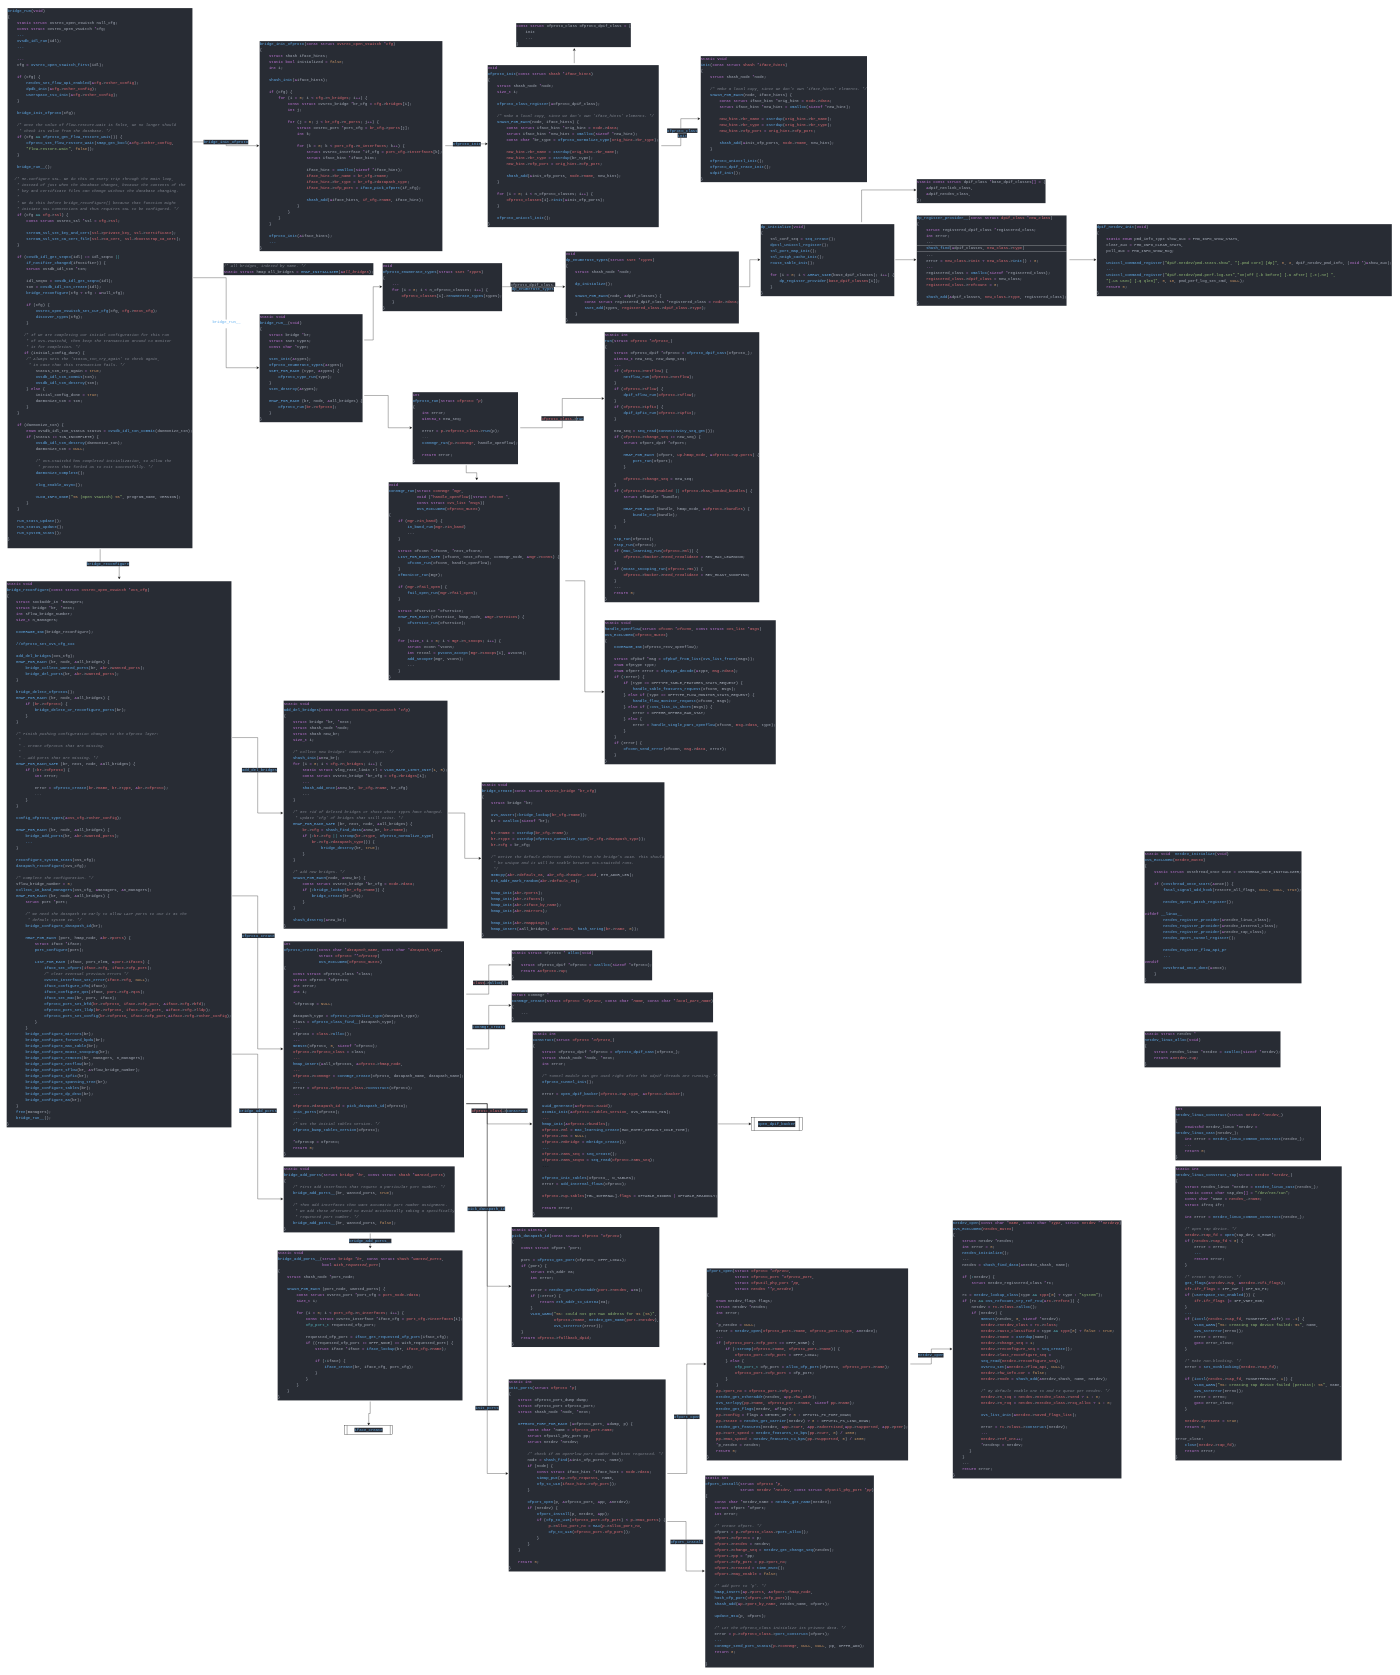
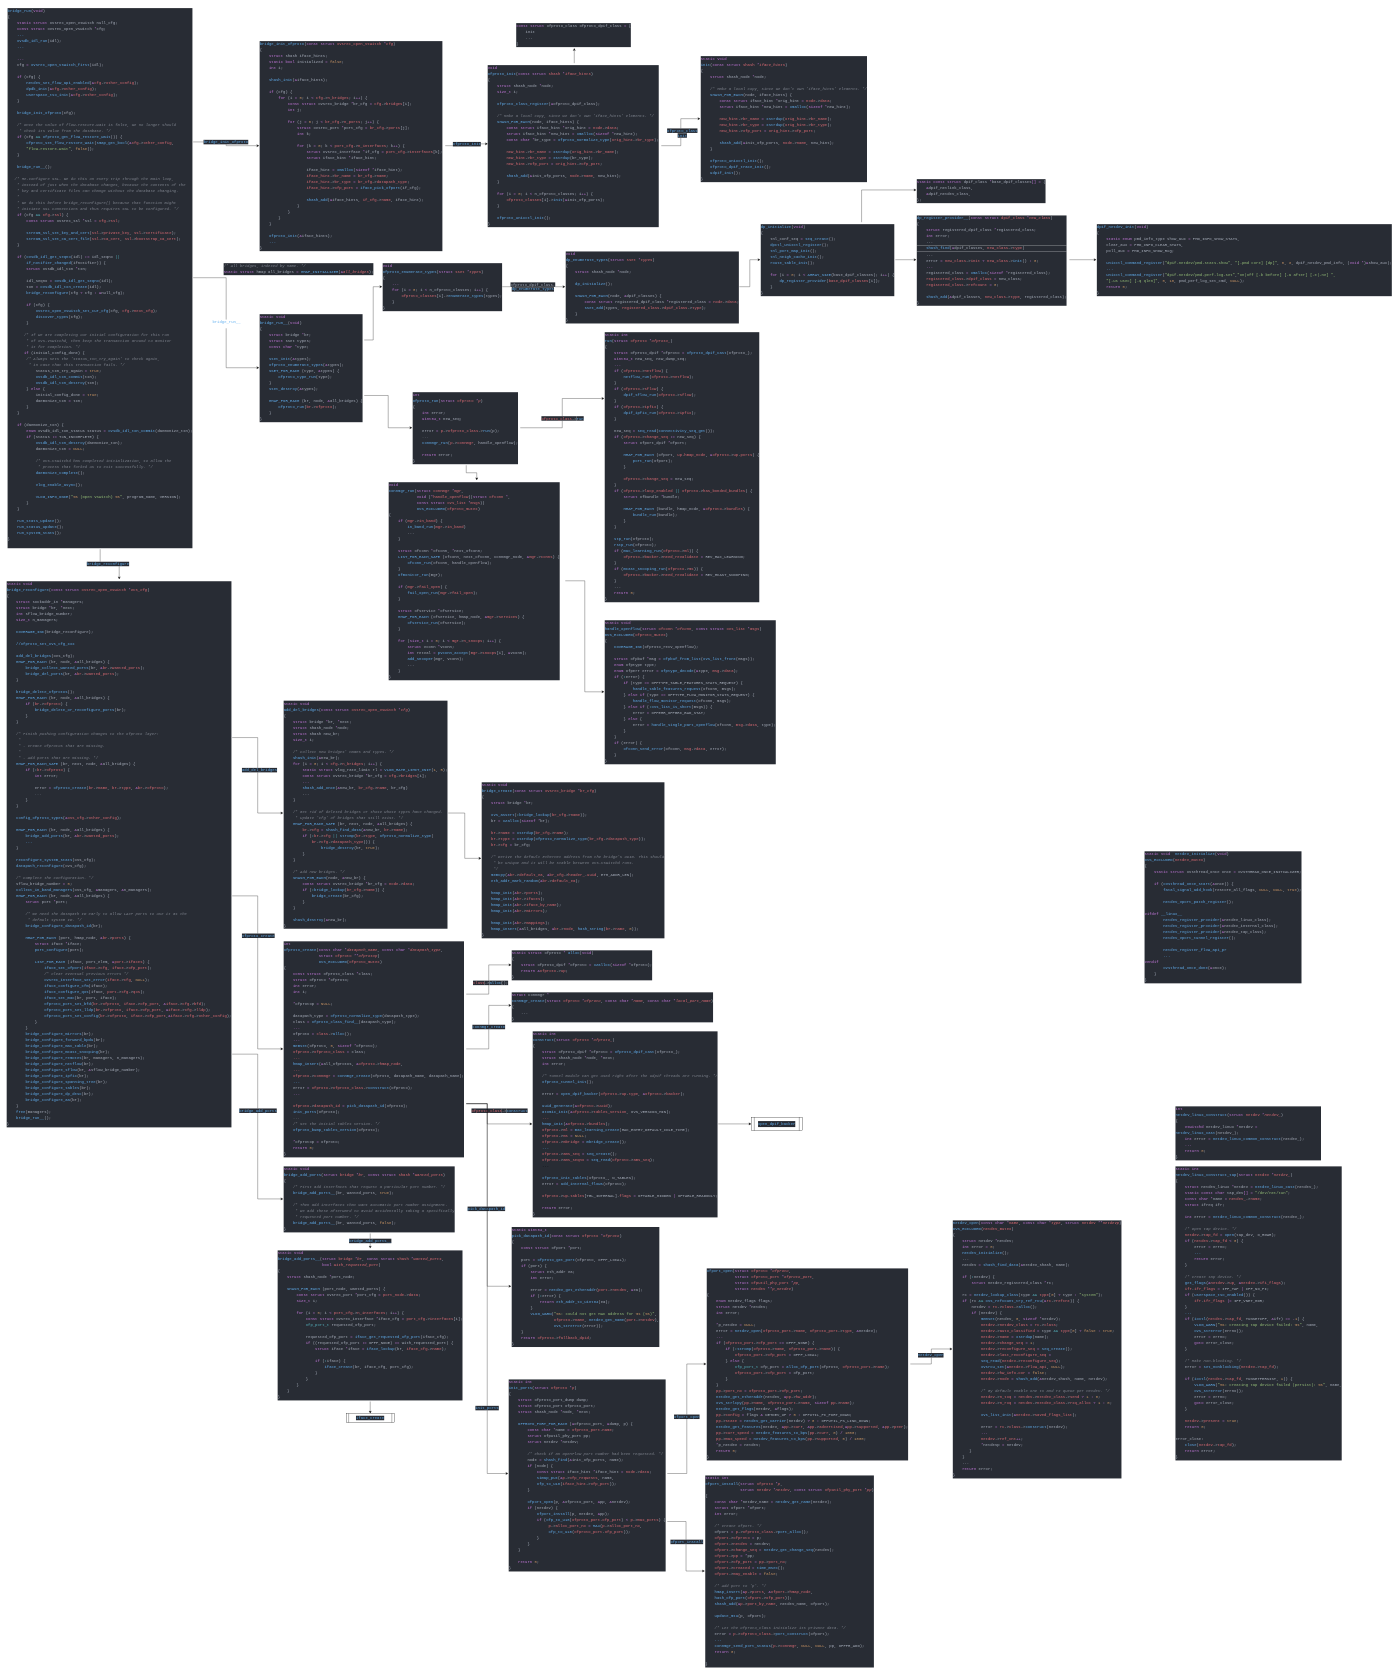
(1219, 1050) -> none
(369, 1430) -> (370, 1418)
